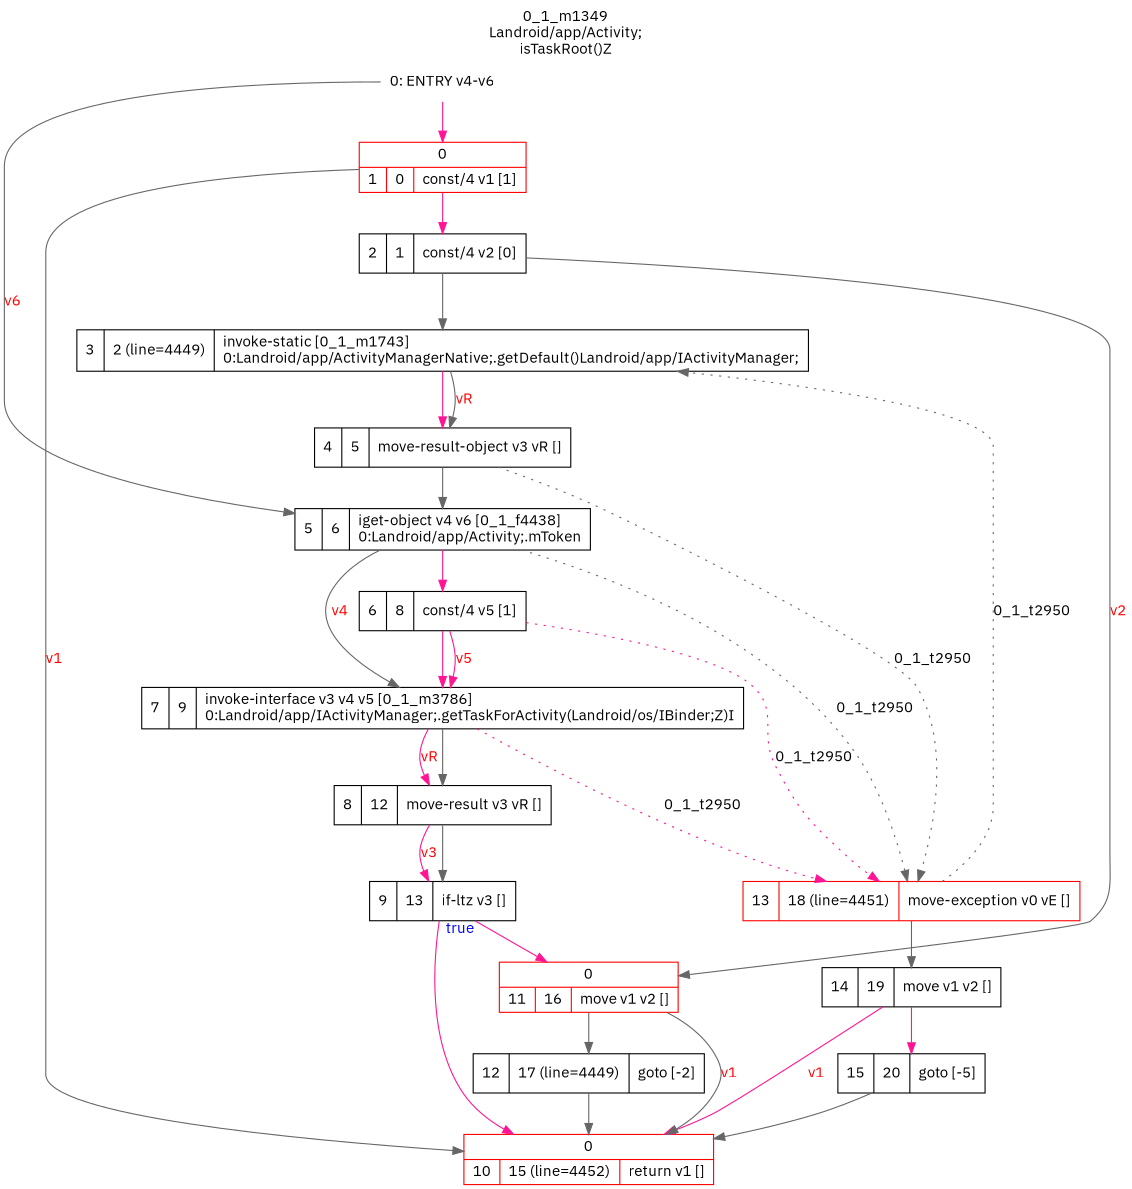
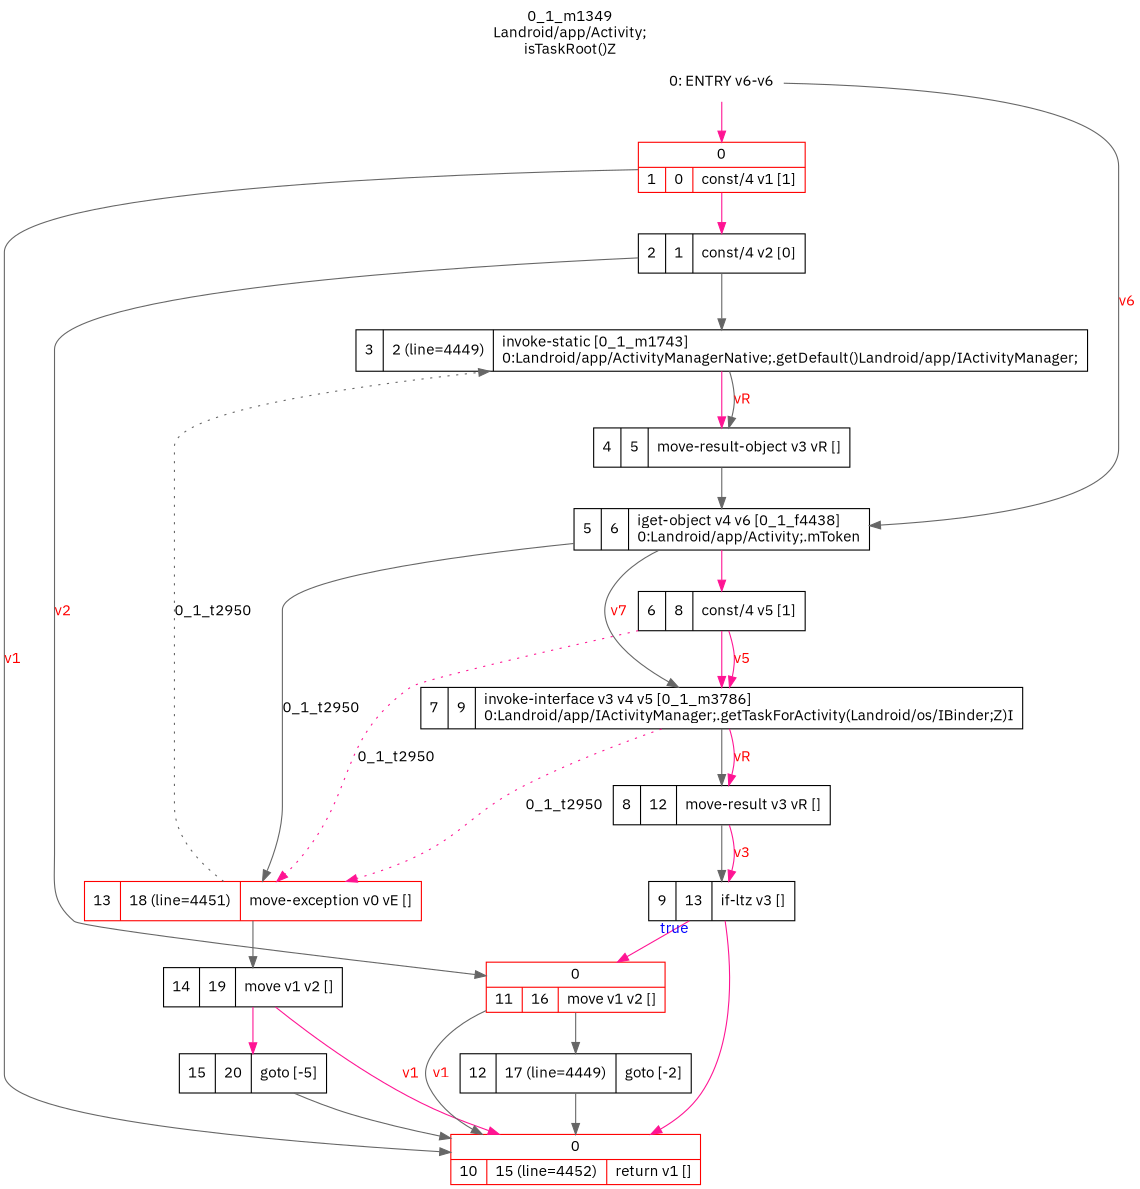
(443, 82) -> (722, 82)
(798, 609) -> none
(340, 611) -> (619, 611)
(759, 660) -> (296, 596)
